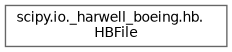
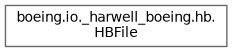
(116, 26) -> (116, 26)
